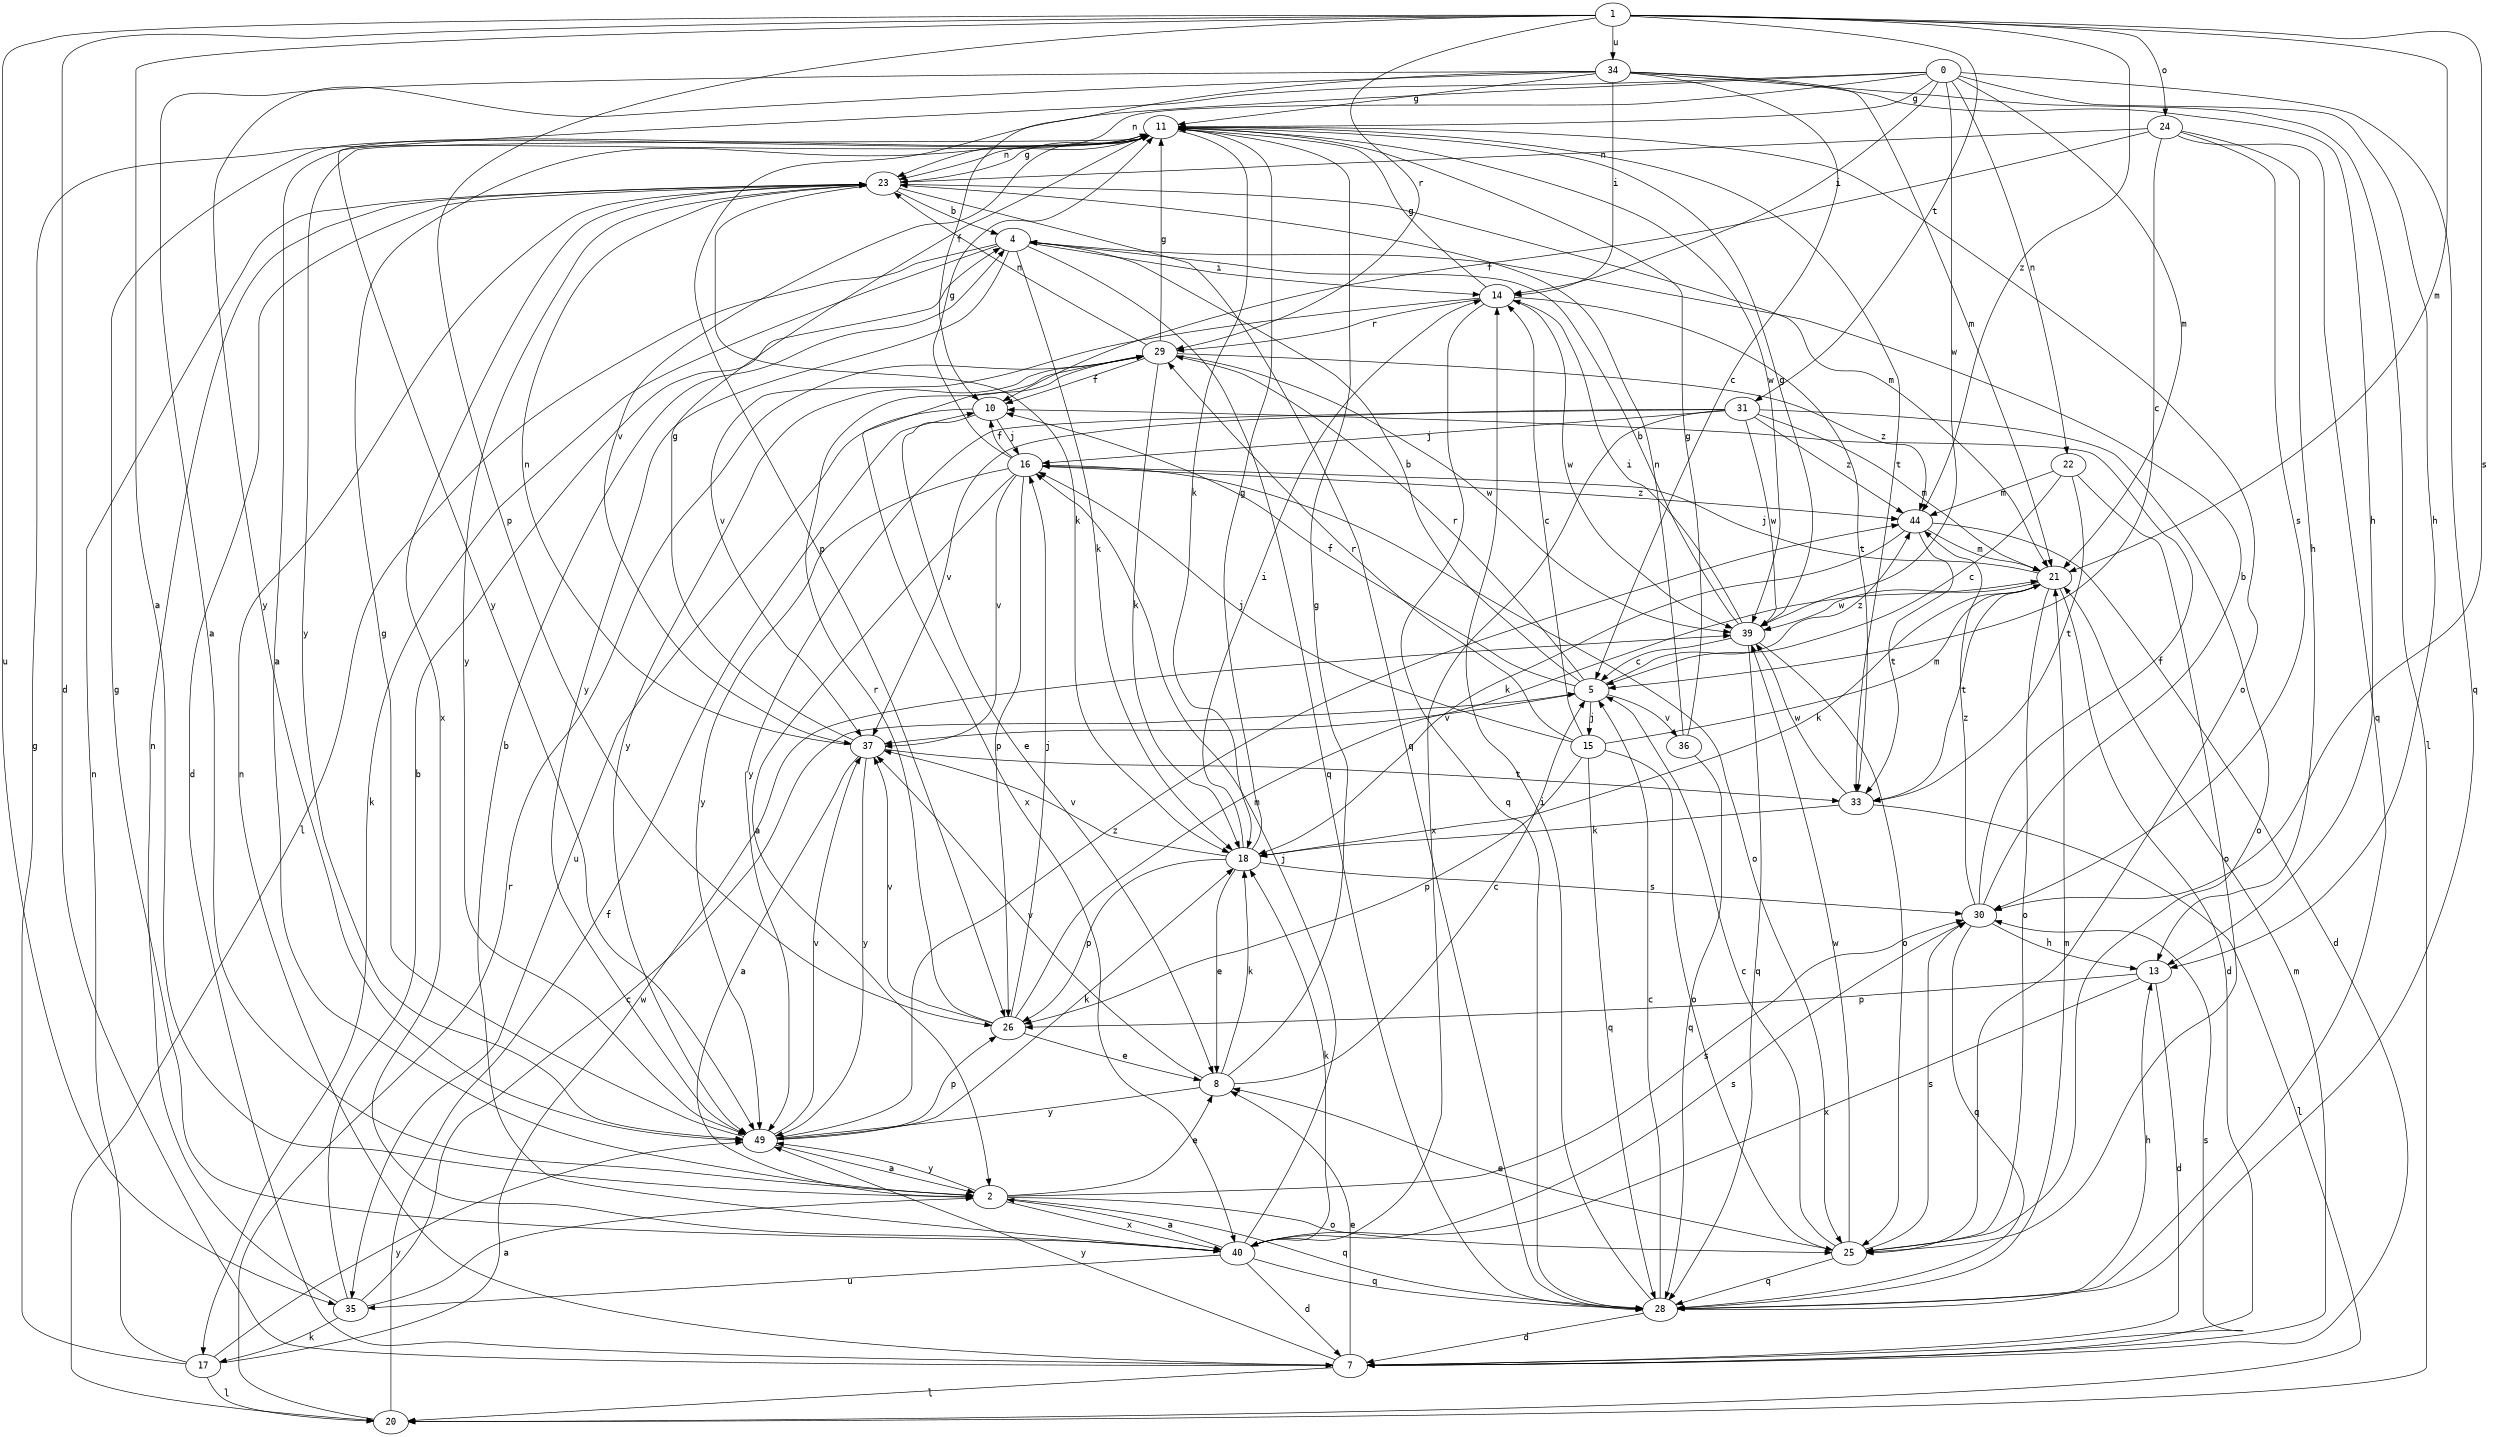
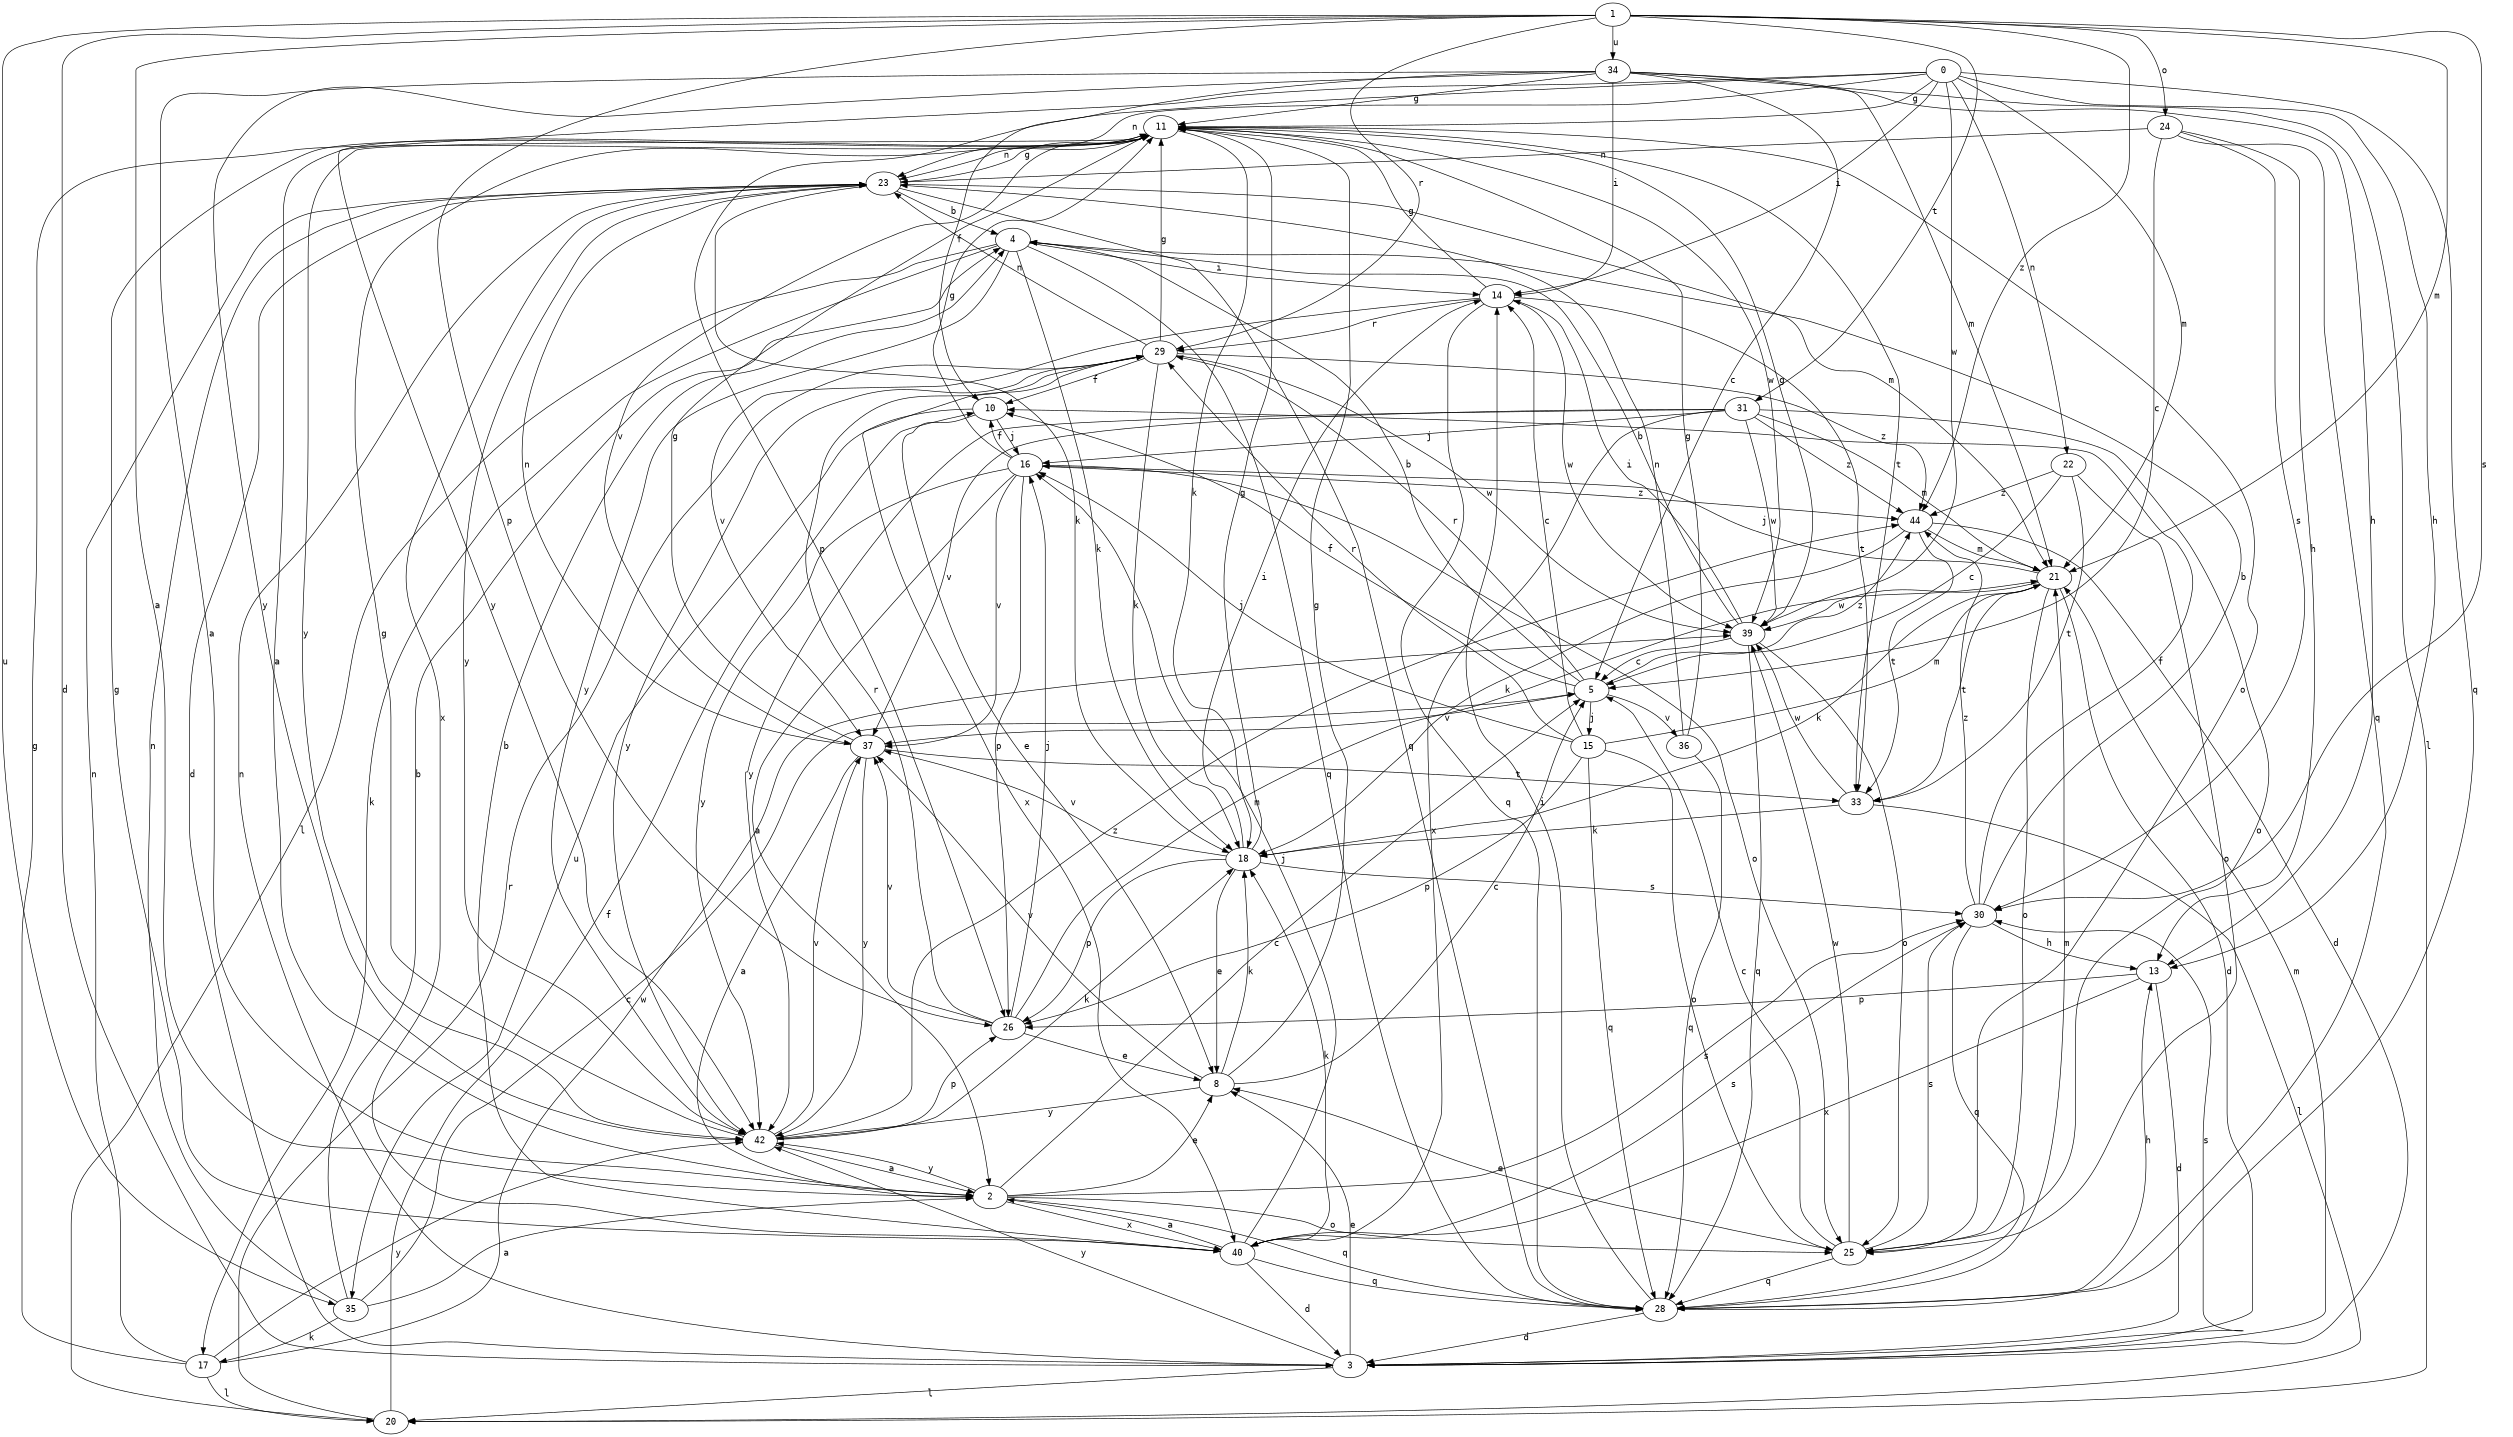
(1603, 248) -> none
(2003, 493) -> (2003, 493)
(1648, 998) -> (1265, 948)
(760, 1141) -> (760, 1141)
(797, 1281) -> none
(1350, 1366) -> (1350, 1366)
